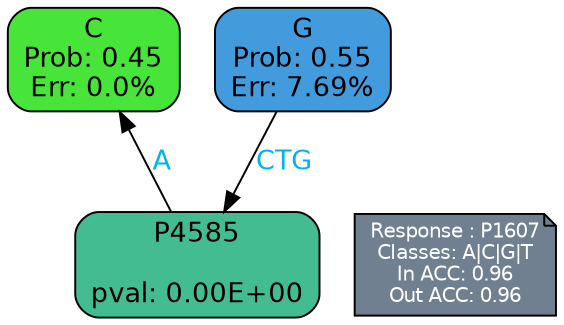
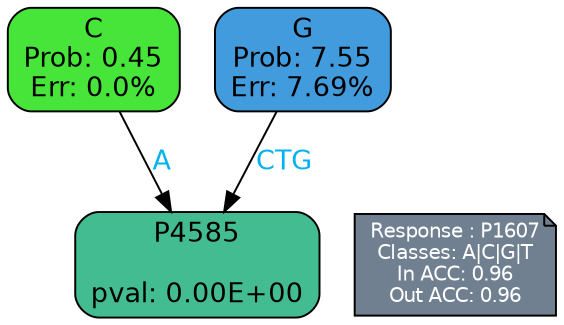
(303, 60) -> (303, 60)
(150, 171) -> (141, 153)
